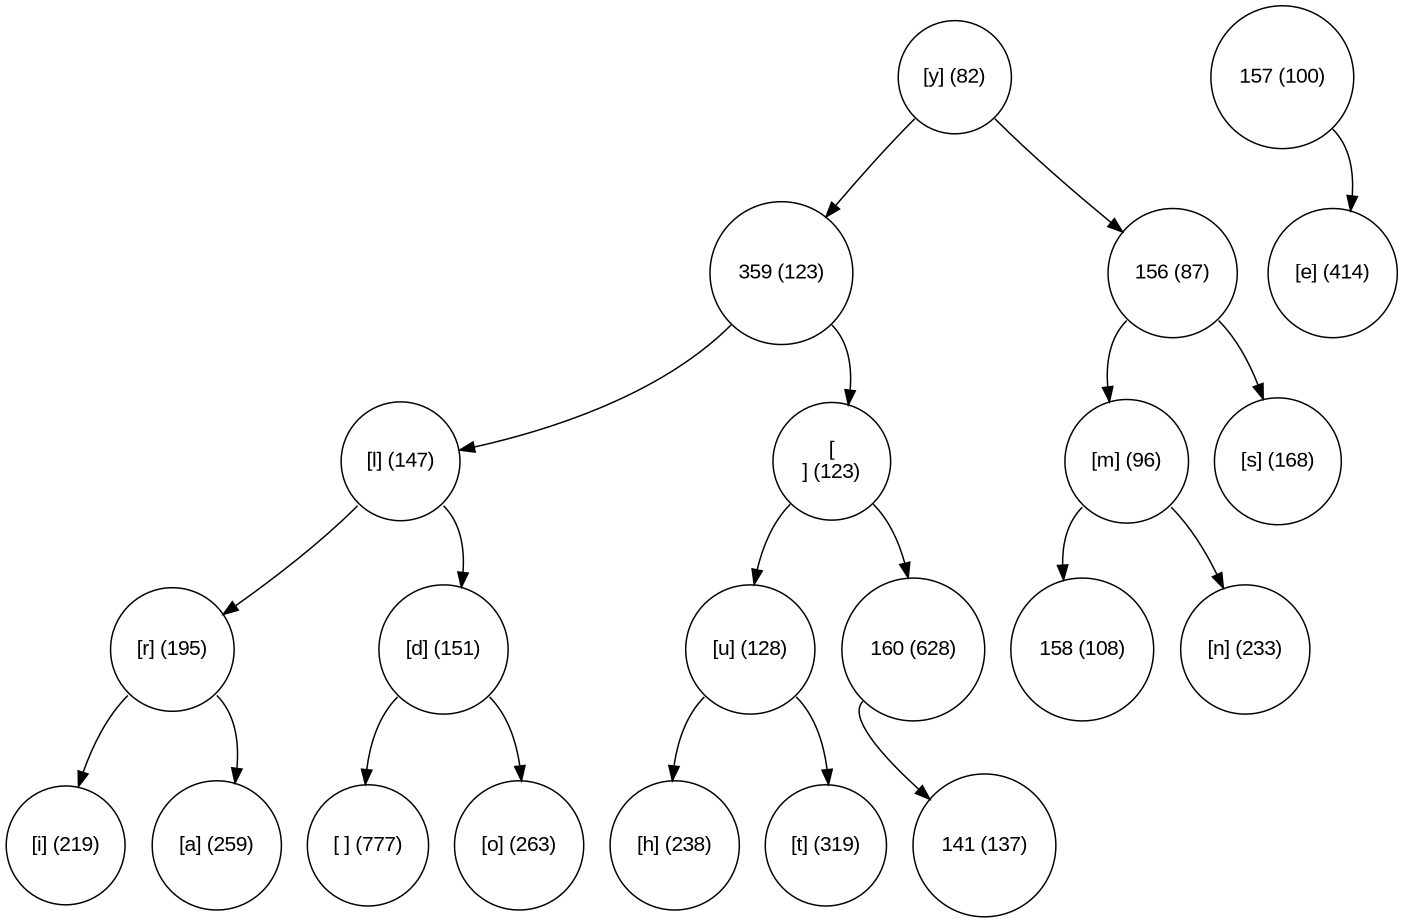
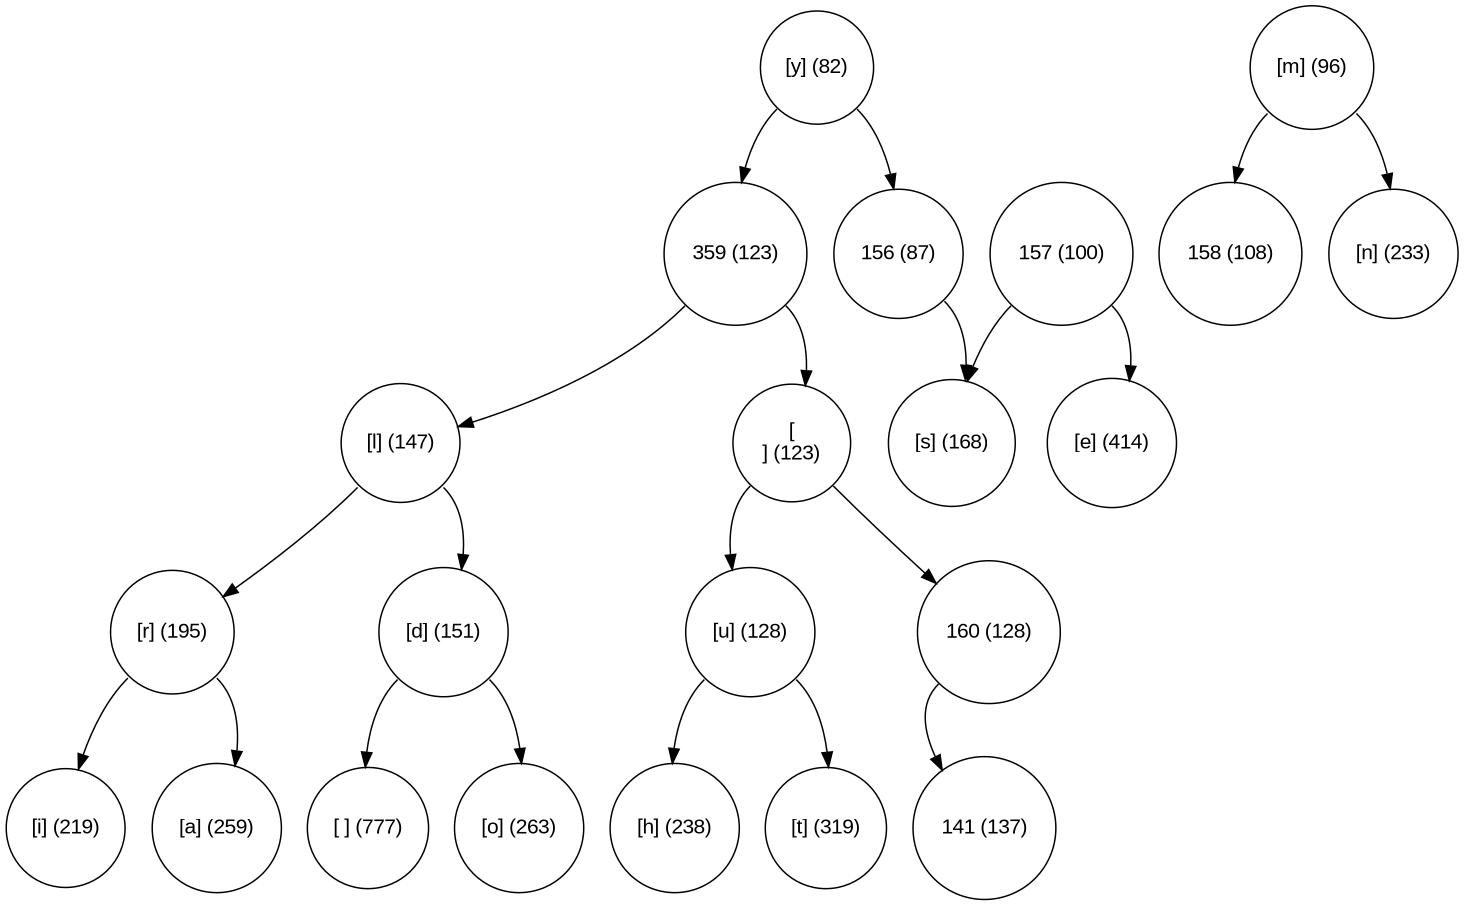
none -> (989, 334)
(1110, 351) -> none
(913, 649) -> (989, 632)
